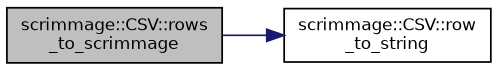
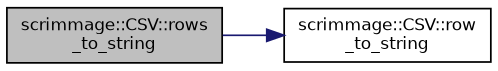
(115, 35) -> (115, 35)
